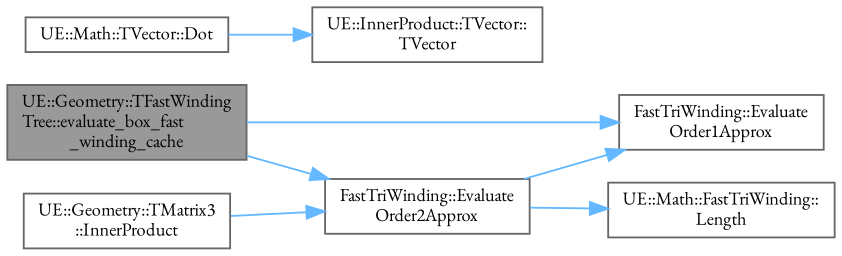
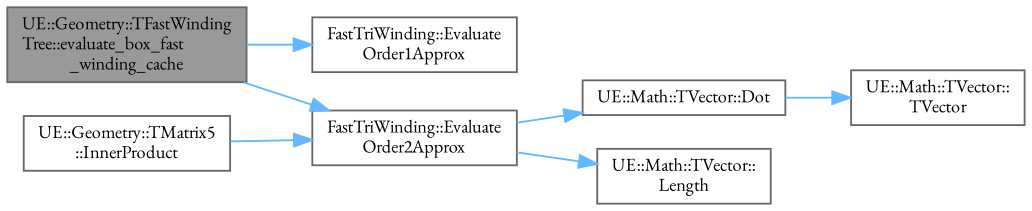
(427, 35) -> (938, 98)
(566, 167) -> (541, 119)
(721, 210) -> (684, 176)
(127, 221) -> (127, 143)
